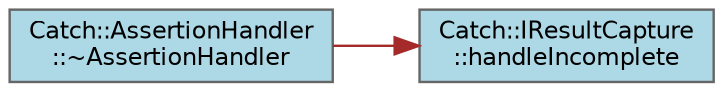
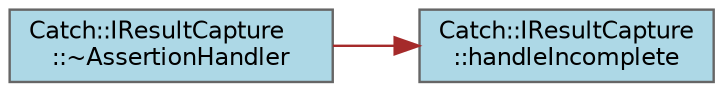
(171, 46) -> (171, 46)
